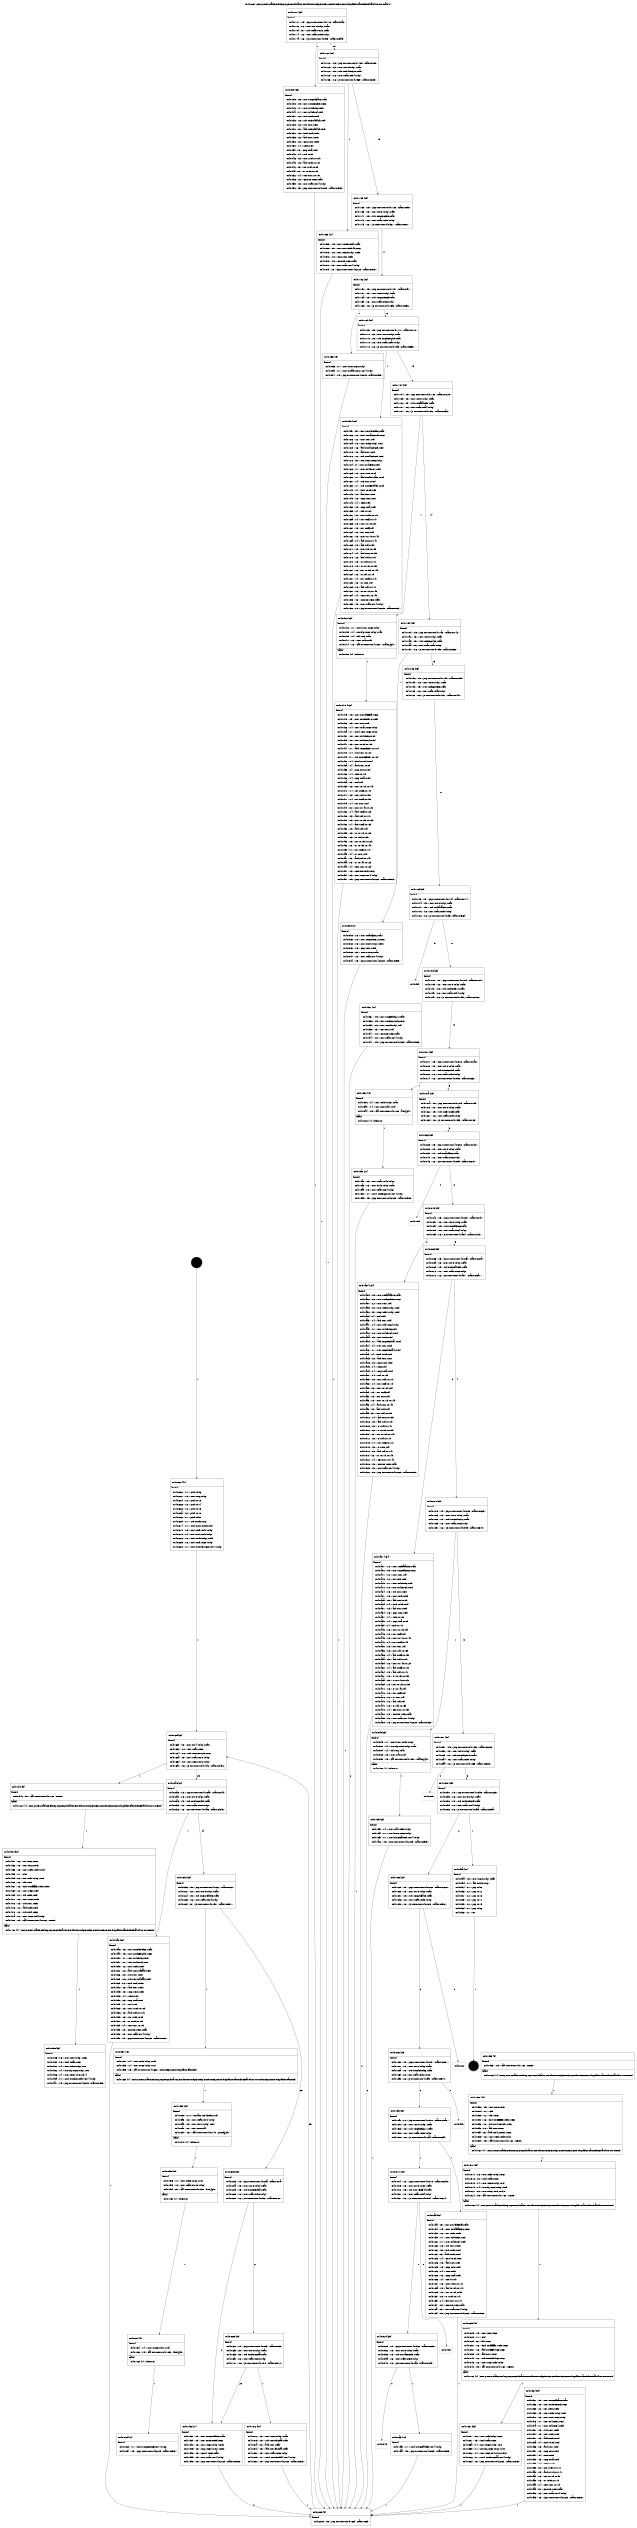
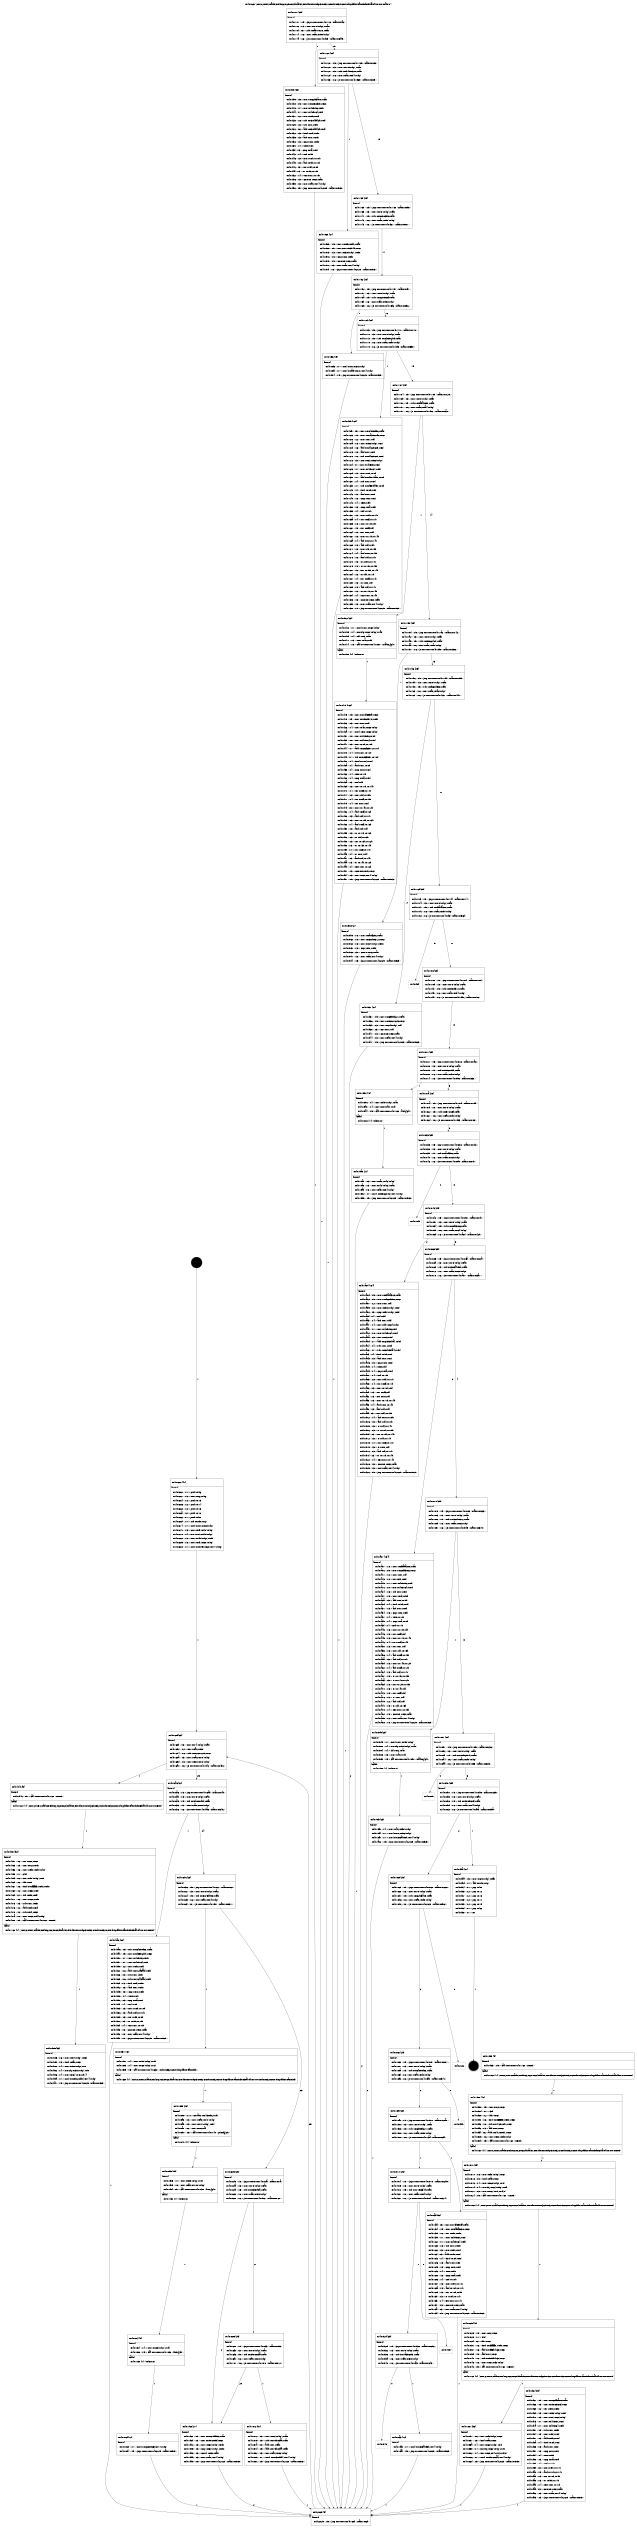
none -> (410, 850)
none -> (216, 2509)
